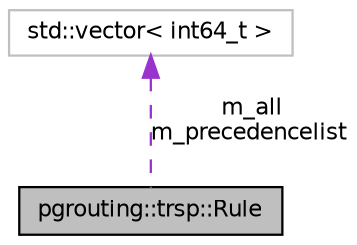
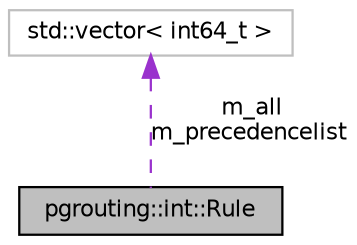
(151, 211) -> (151, 211)
